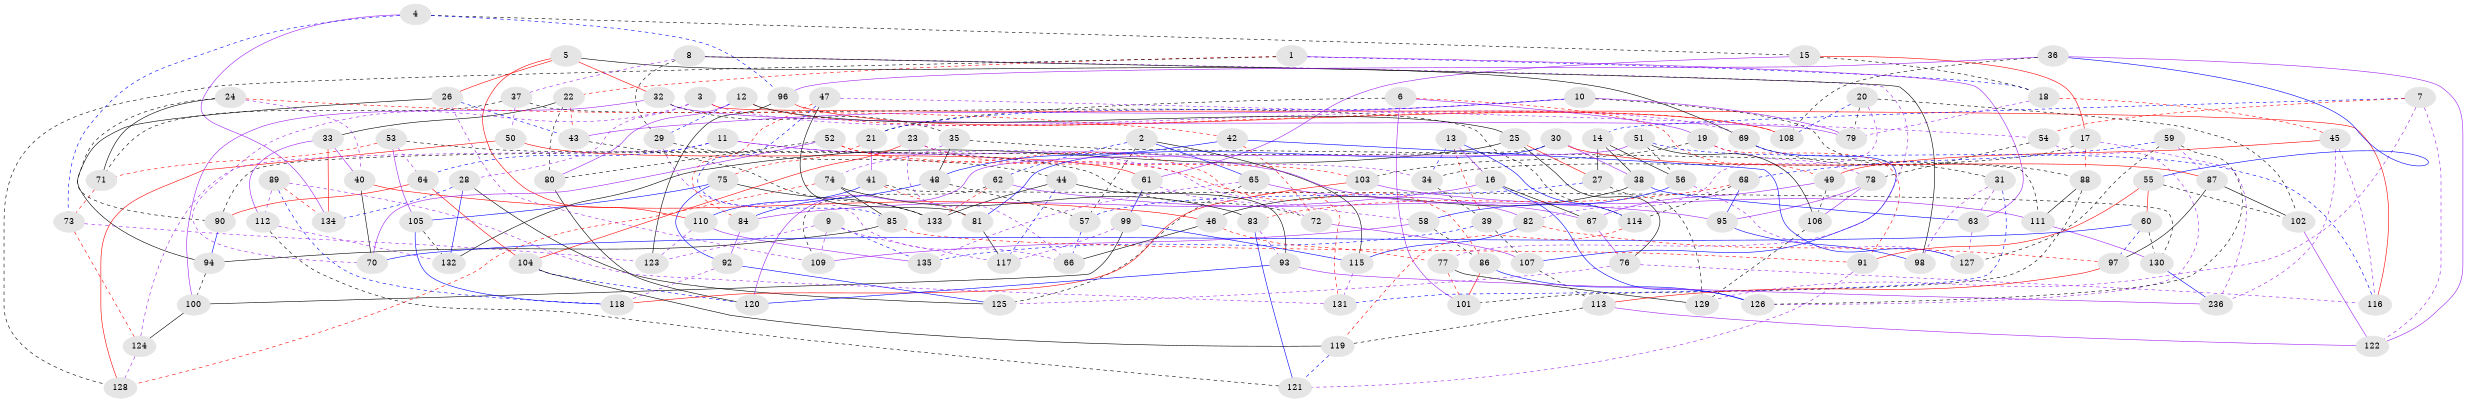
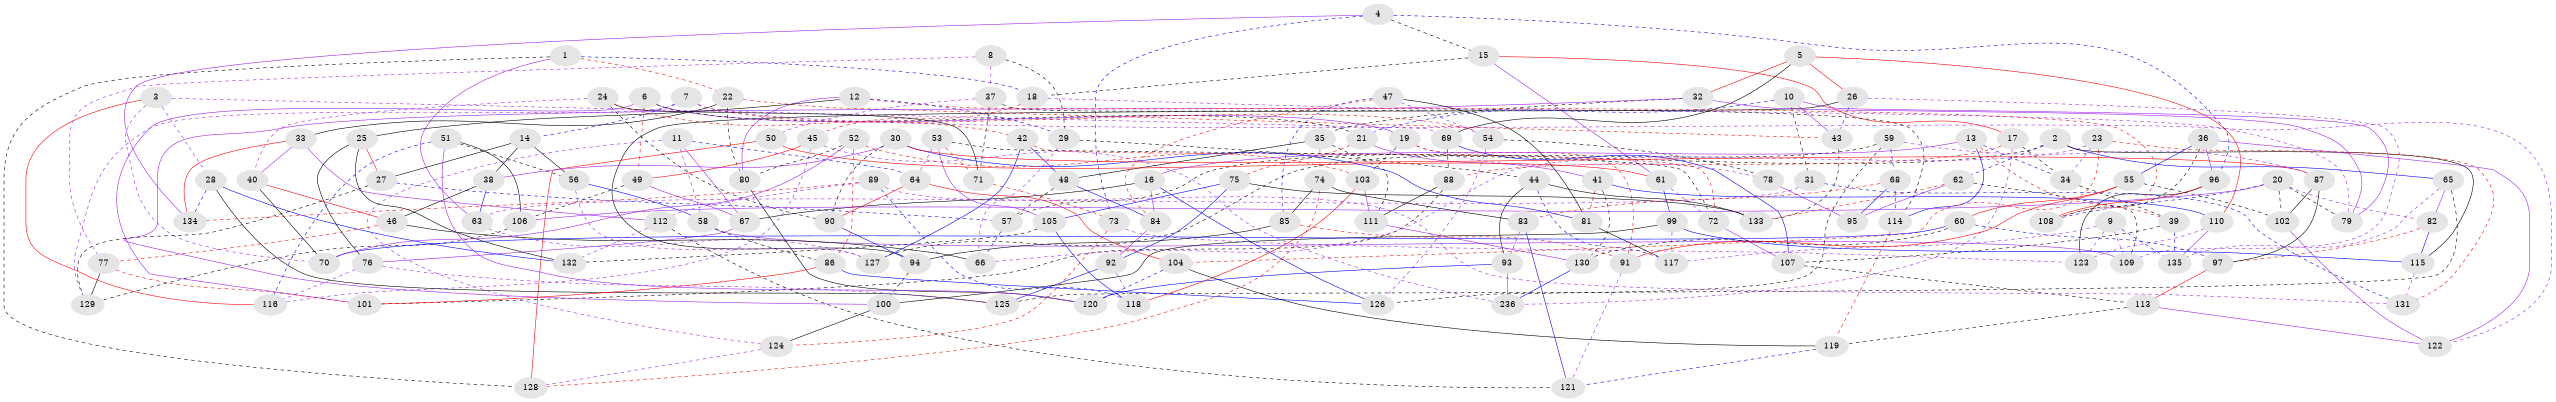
(728, 196) -> (1479, 253)
(1840, 203) -> (1400, 210)
(1920, 263) -> none
